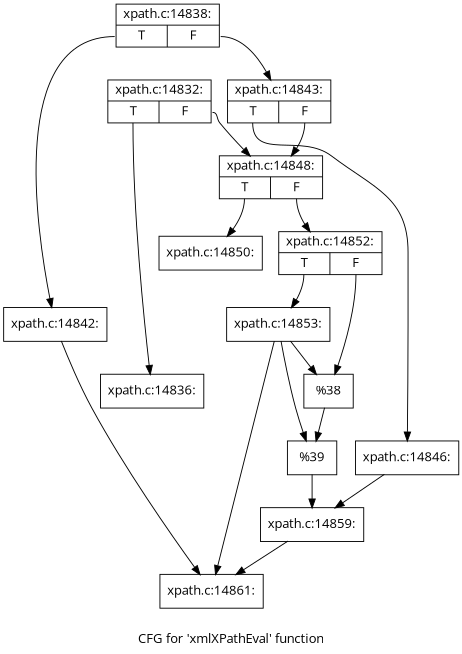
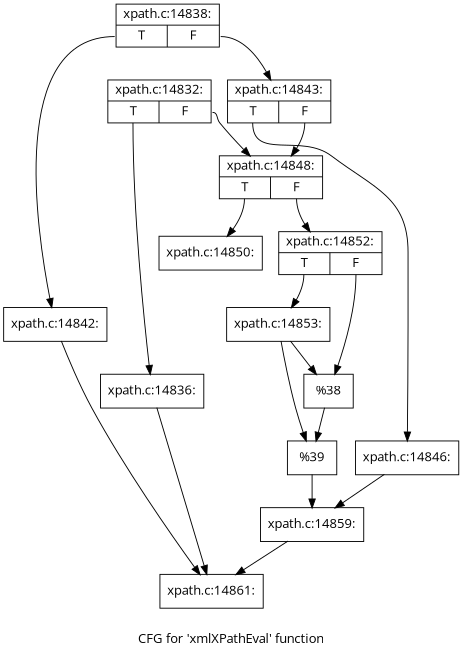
(246, 453) -> (181, 487)
